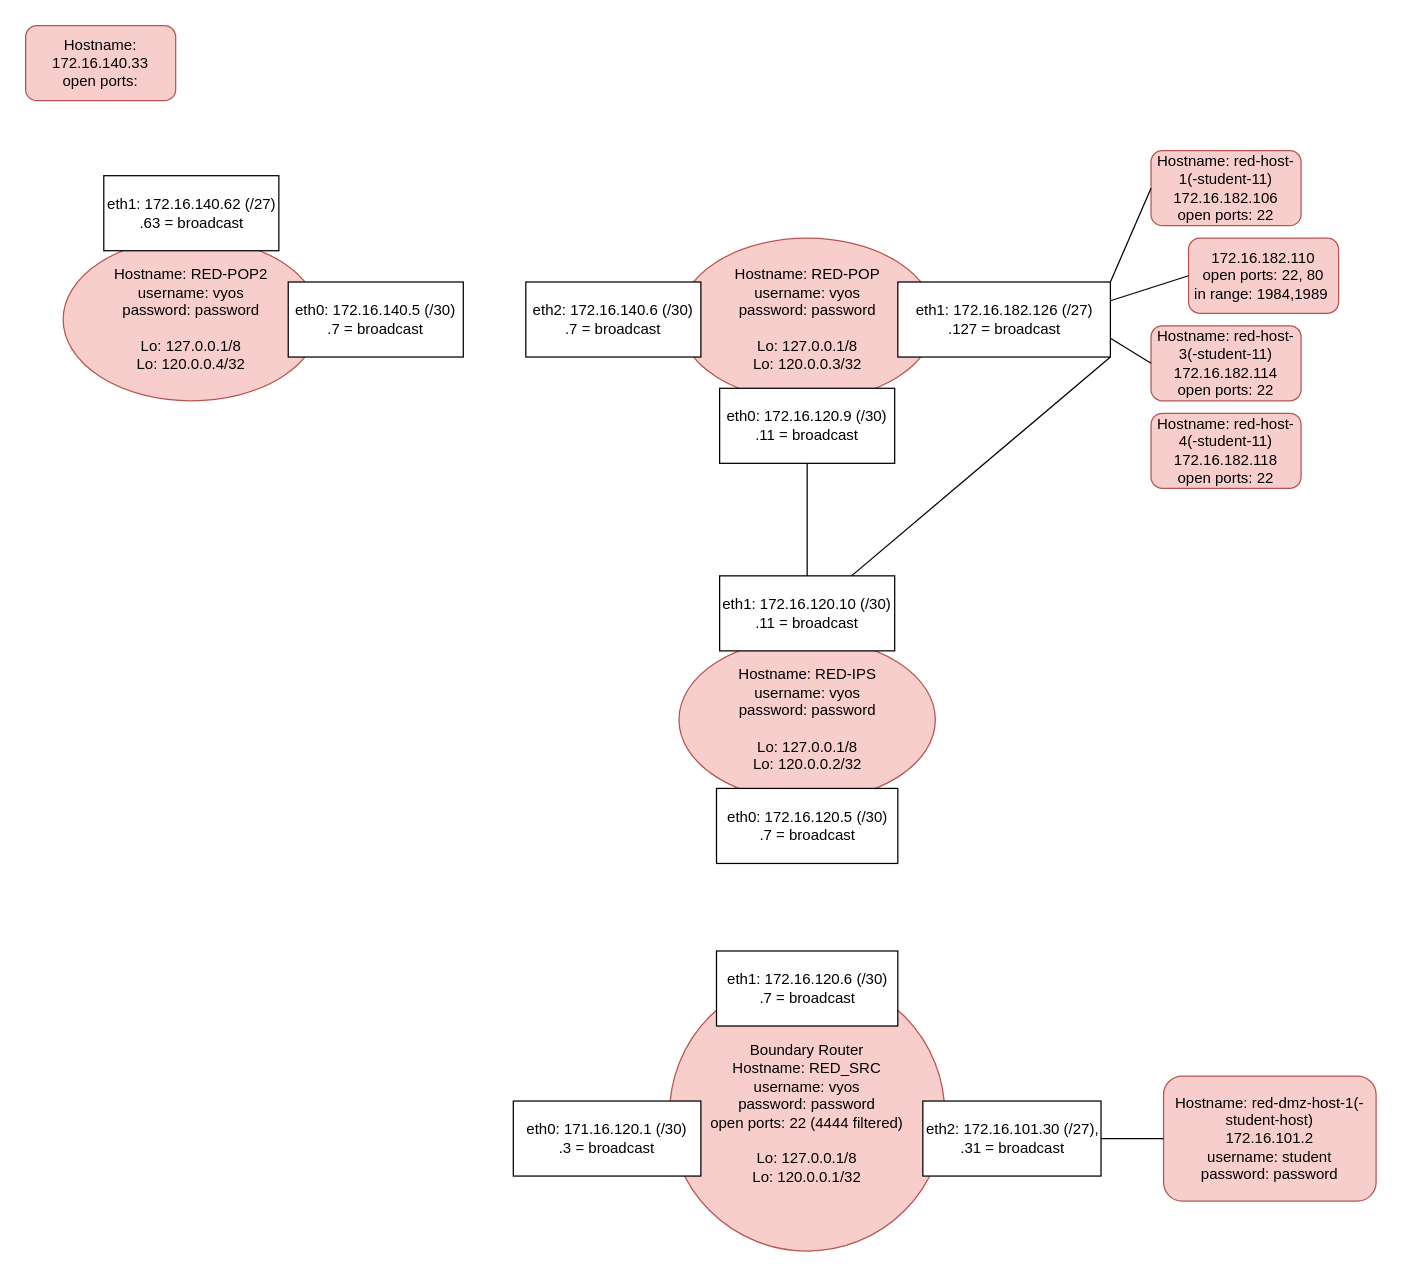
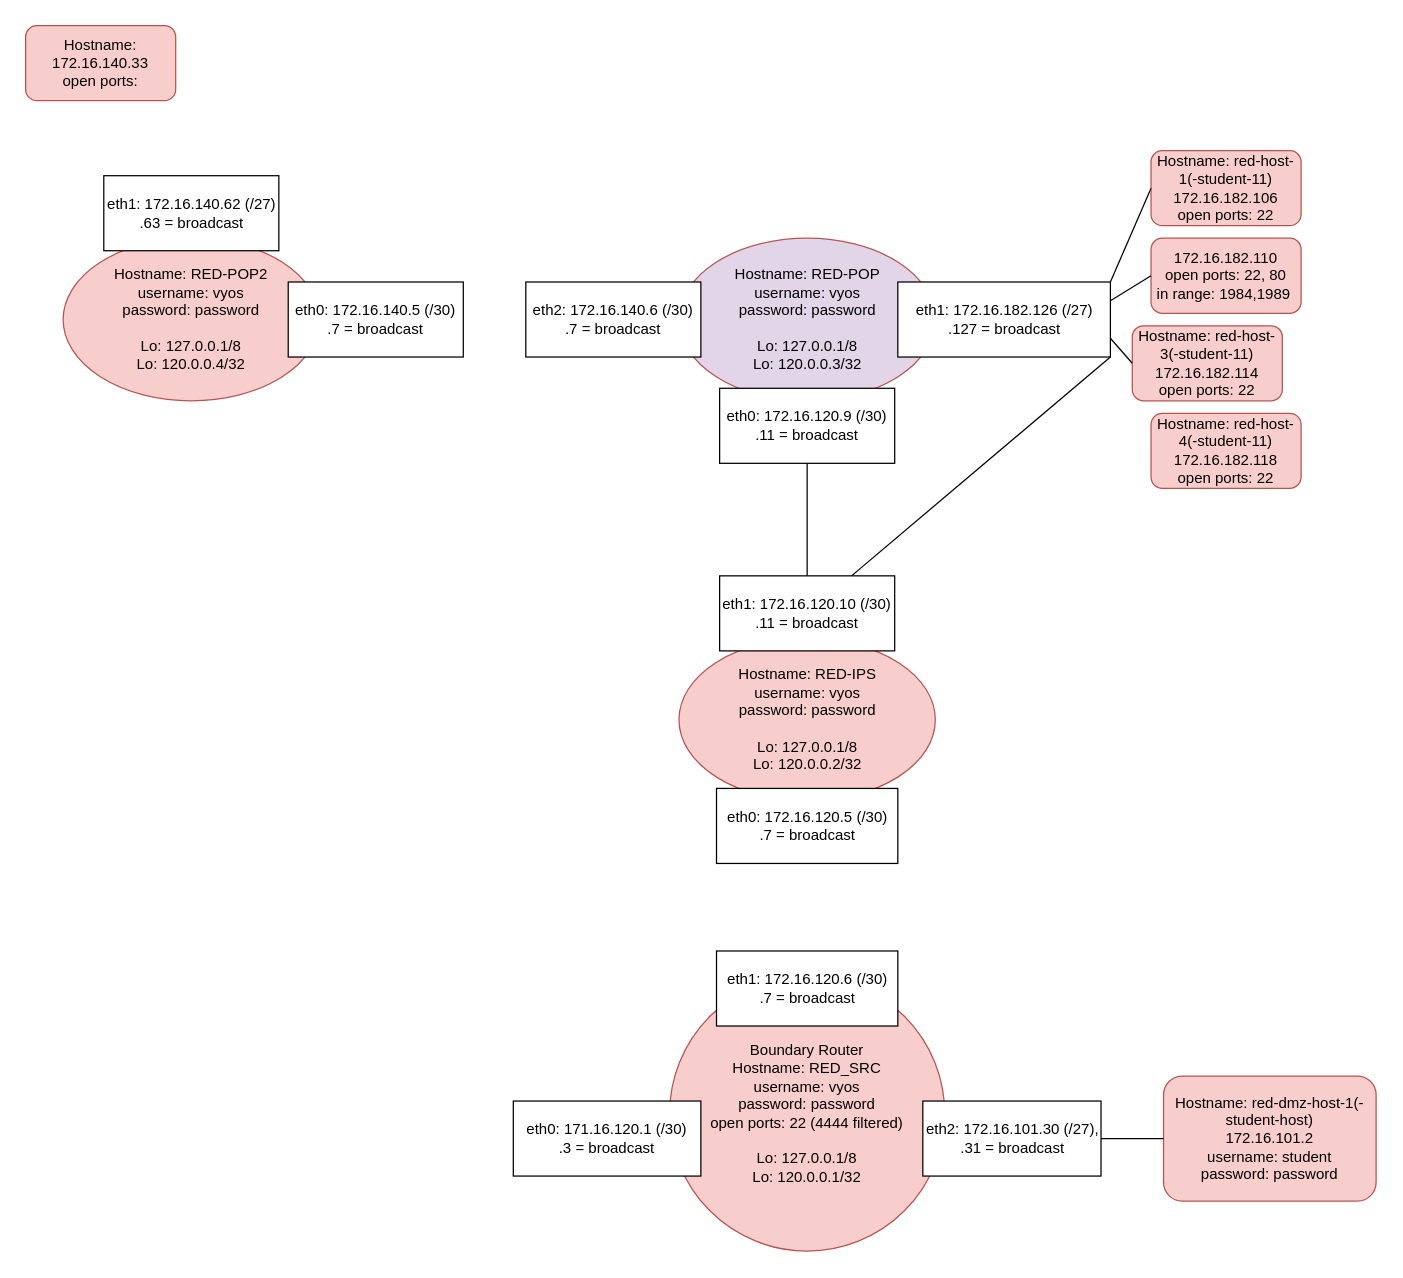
(1263, 276) -> (1226, 276)
(807, 319) -> (807, 319)
(1226, 363) -> (1207, 363)
